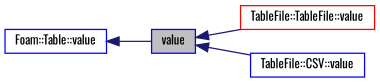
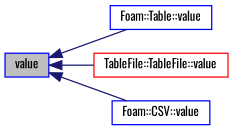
(135, 41) -> (94, 41)
(308, 65) -> (161, 113)
